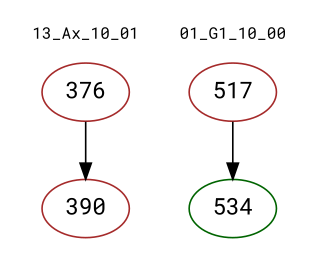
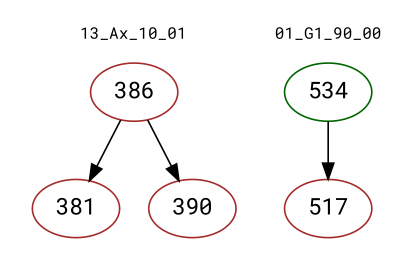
(234, 35) -> (329, 35)
(86, 92) -> (134, 92)
(233, 142) -> (328, 142)
none -> (76, 209)
